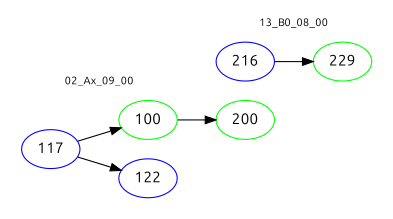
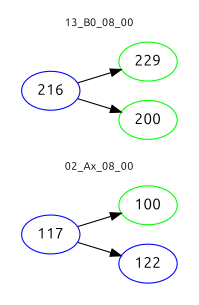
(99, 82) -> (99, 167)
(193, 120) -> (94, 104)
